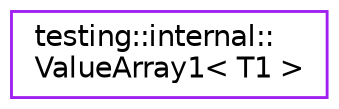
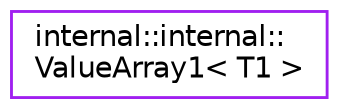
(169, 55) -> (169, 55)
